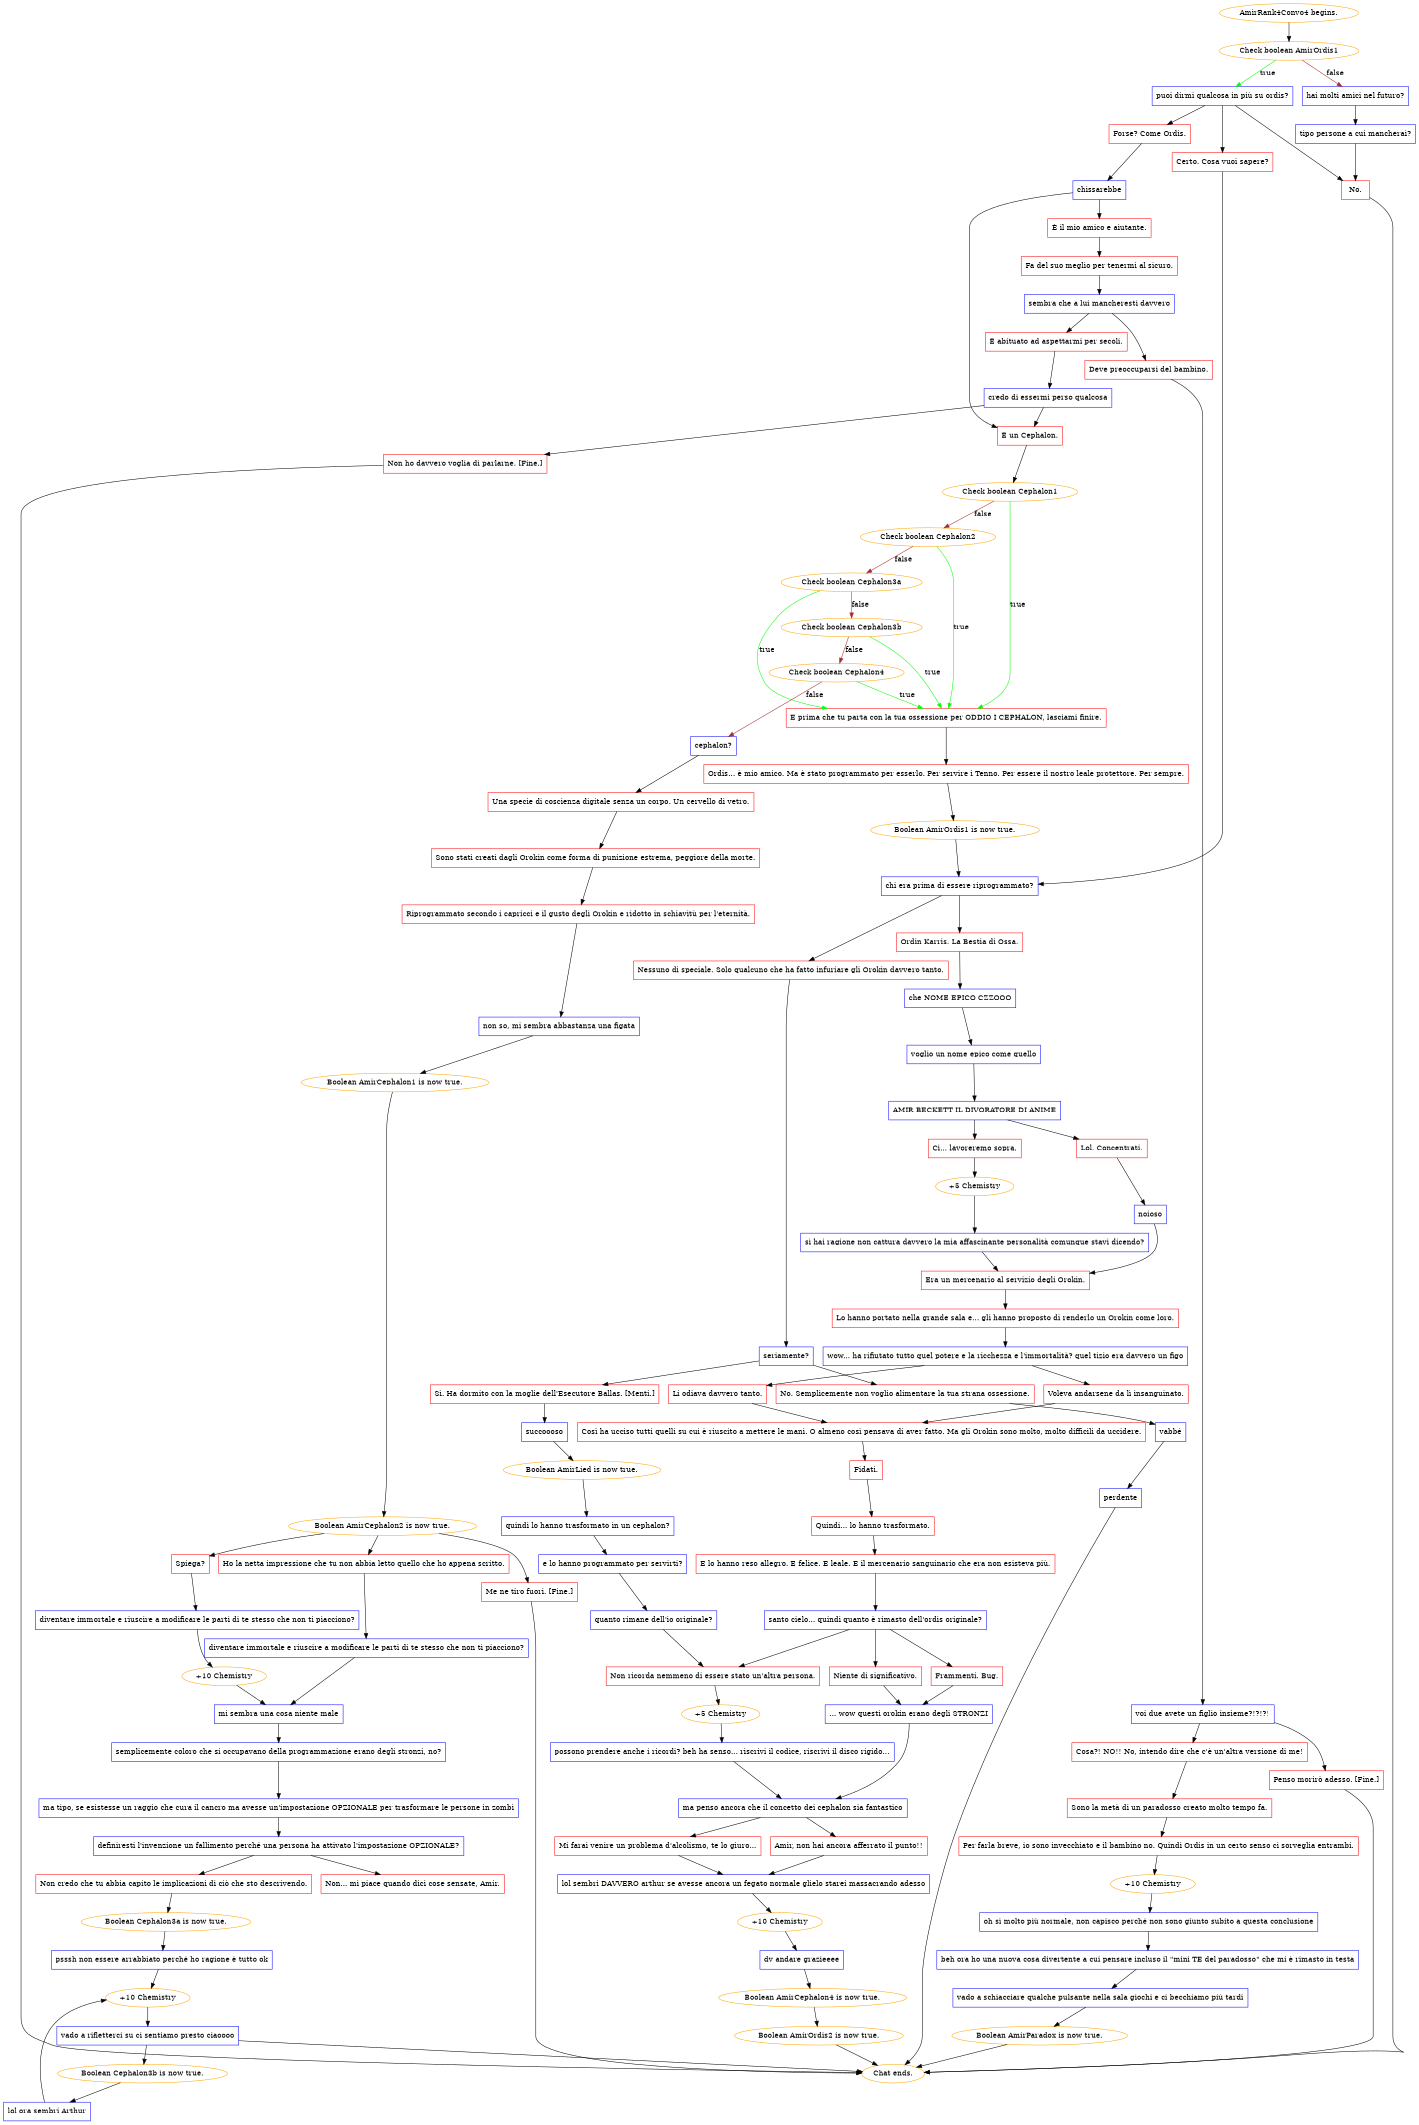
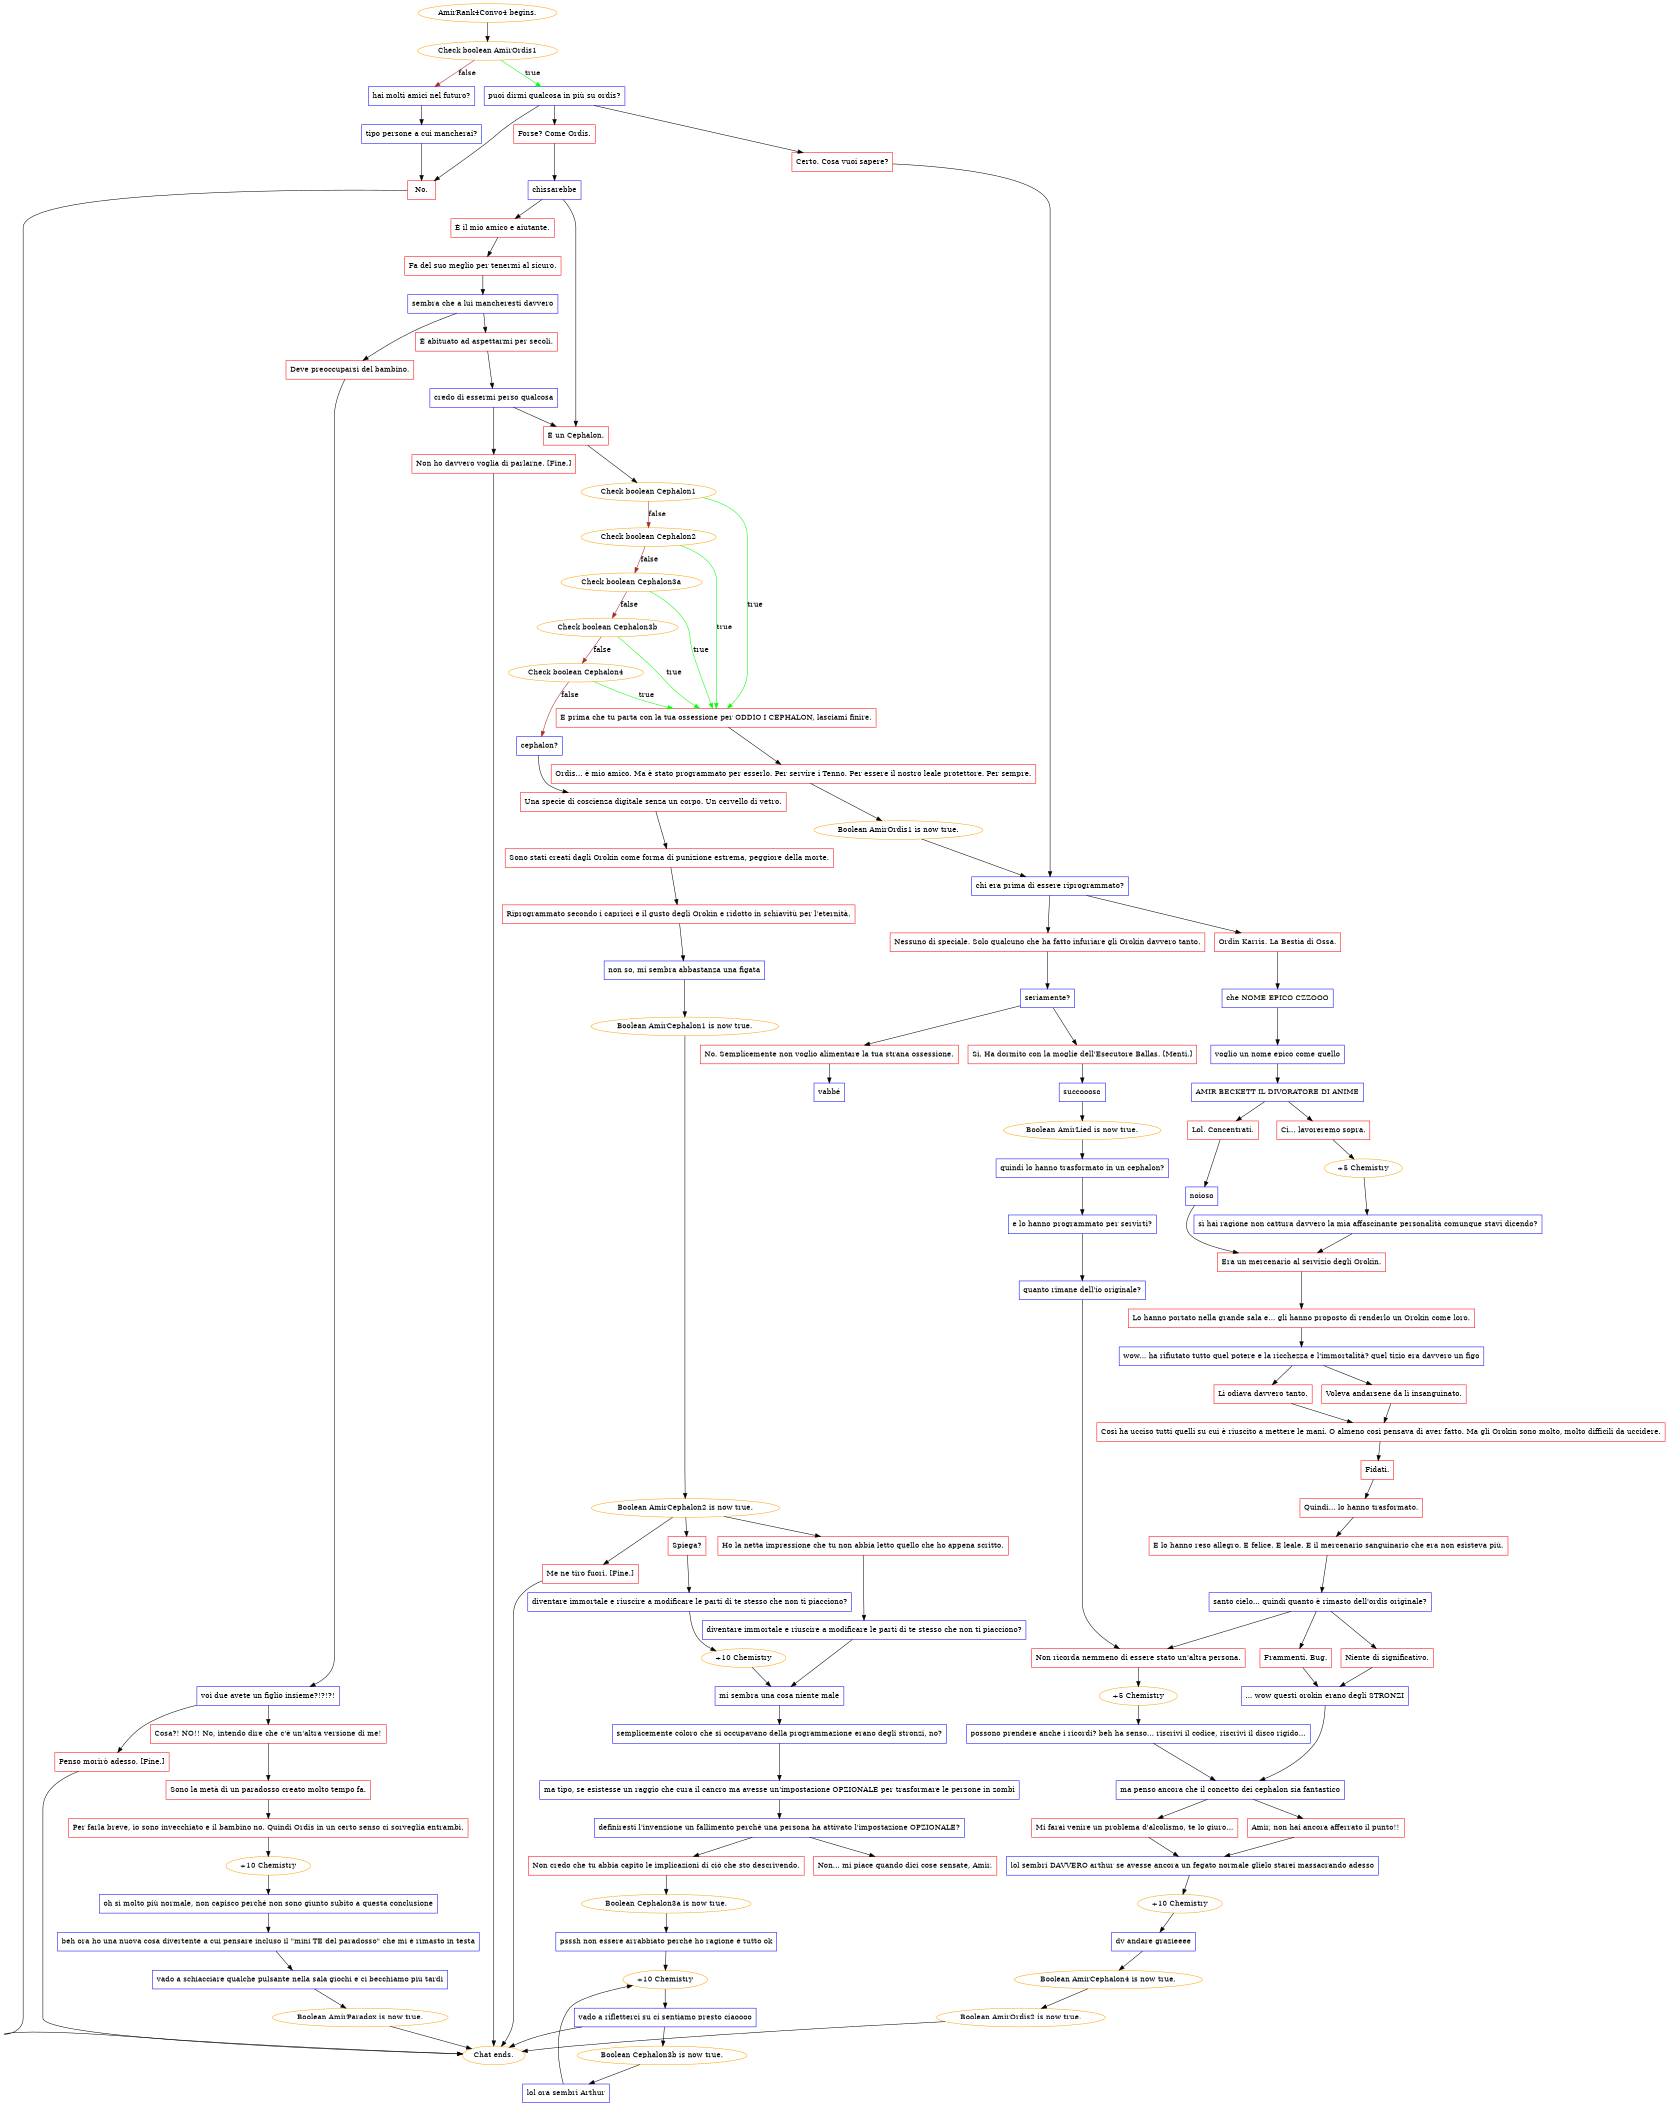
(1121, 1498) -> none
